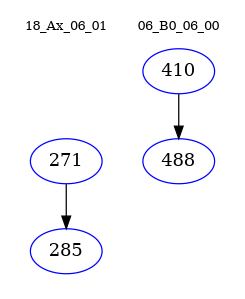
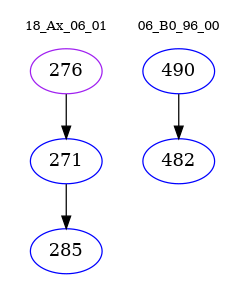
(179, 27) -> (179, 27)
none -> (66, 71)
(179, 71) -> (179, 71)
(179, 161) -> (179, 161)
